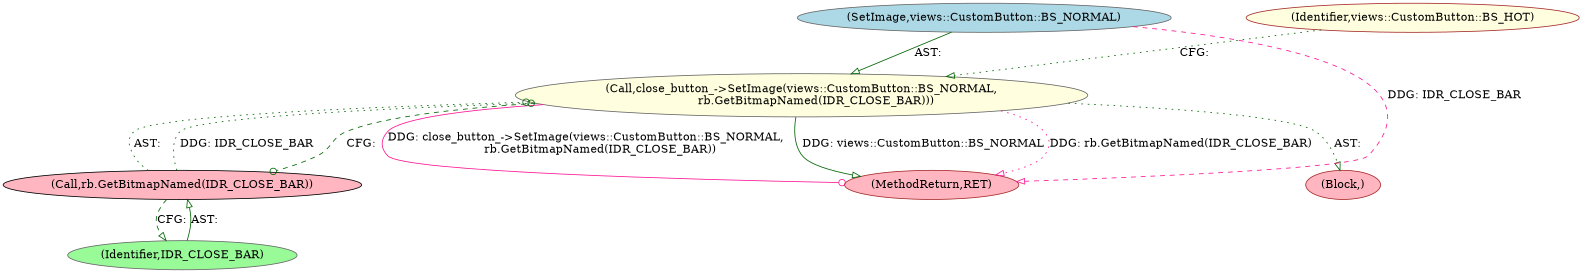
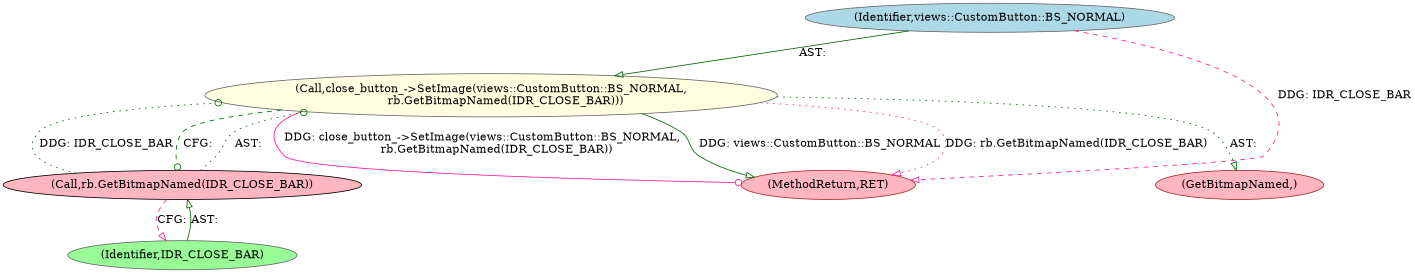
(984, 18) -> (990, 18)
(1413, 18) -> none
(1343, 185) -> (1240, 185)
(157, 216) -> (157, 216)
